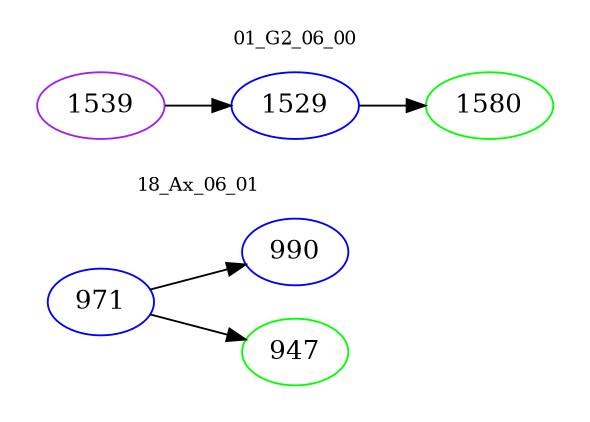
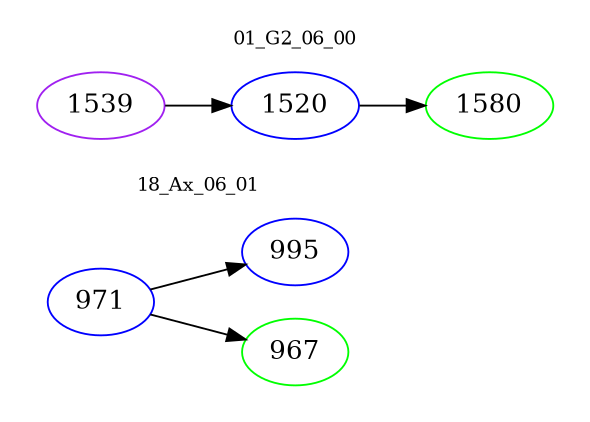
(295, 106) -> (295, 106)
(295, 252) -> (295, 252)
(295, 352) -> (295, 352)
